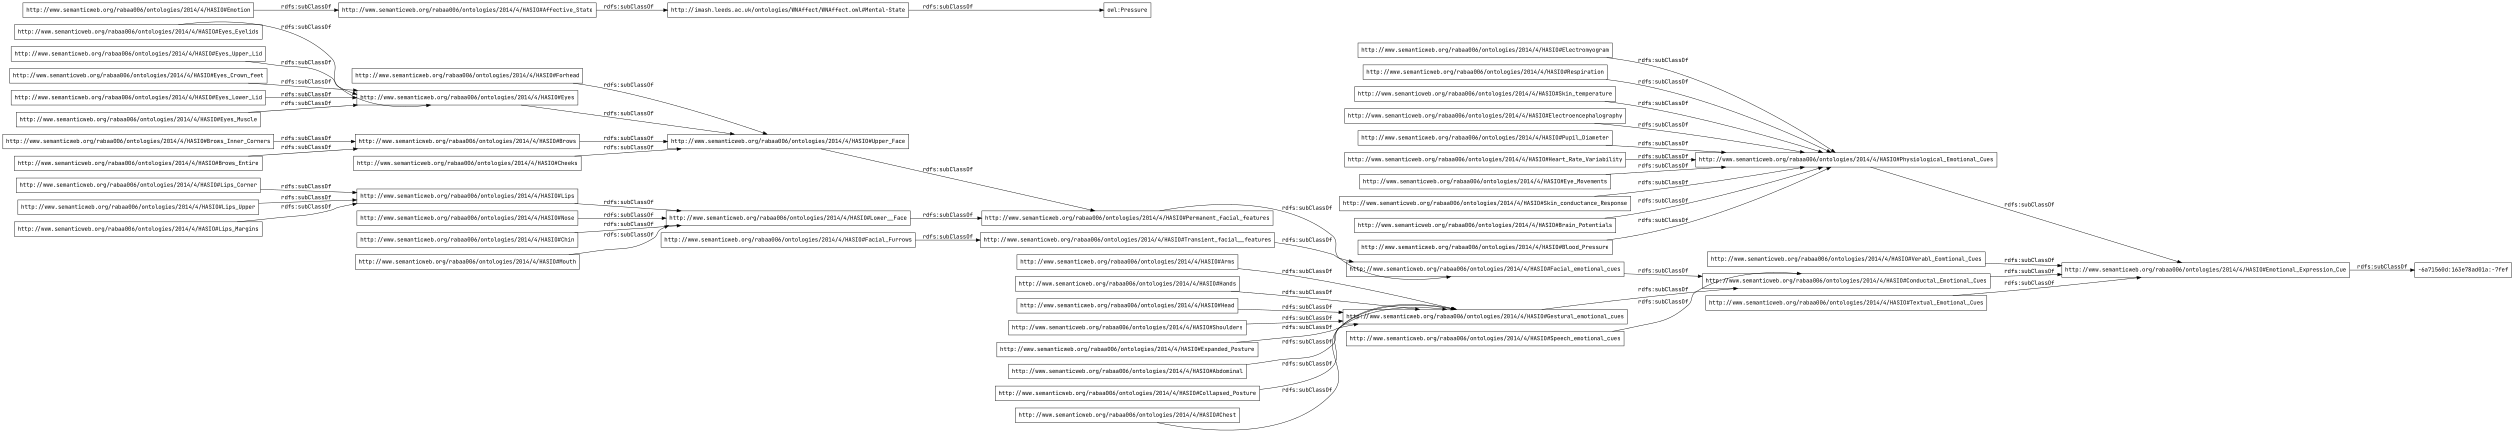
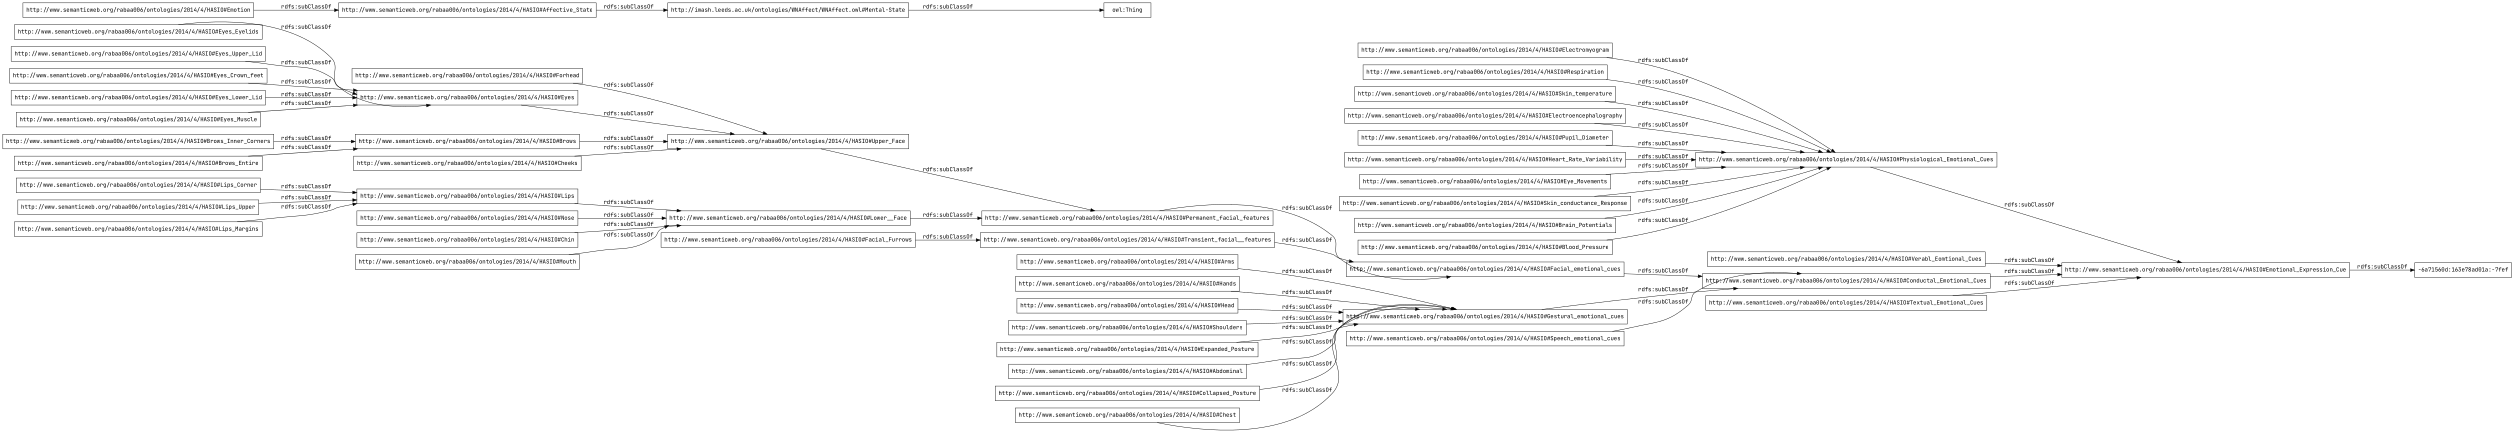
(1127, 10) -> (1127, 10)
